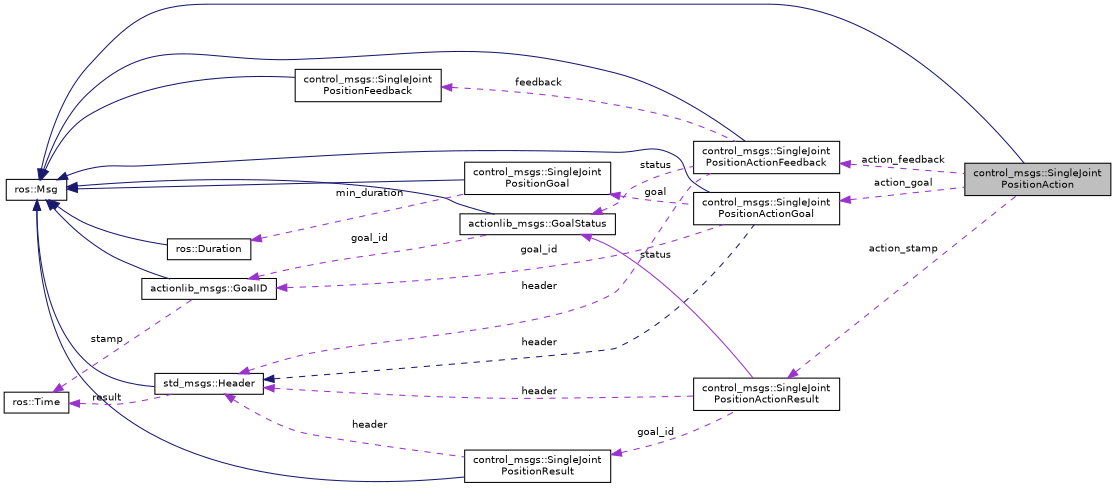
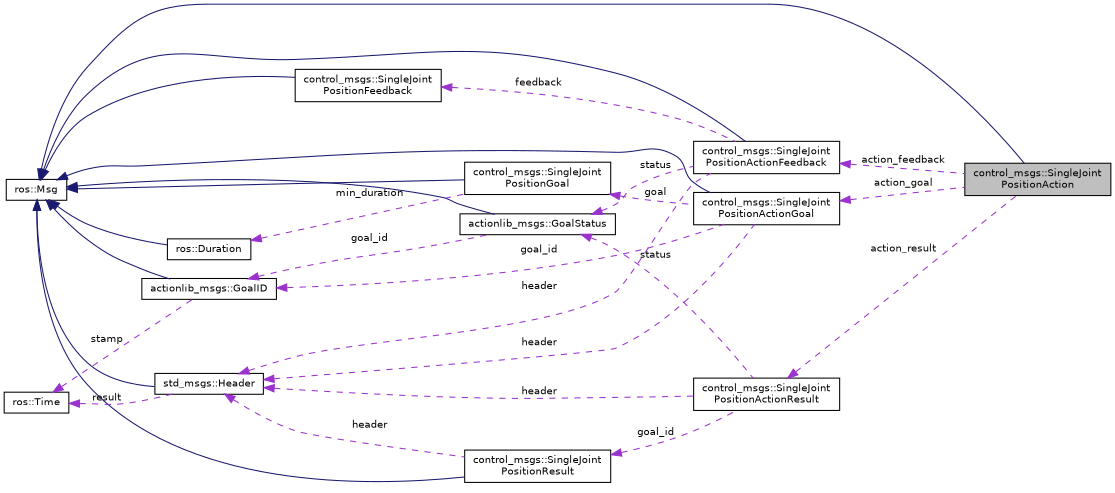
(902, 249) -> (902, 249)
(676, 295) -> (676, 295)
(539, 357) -> (539, 357)
